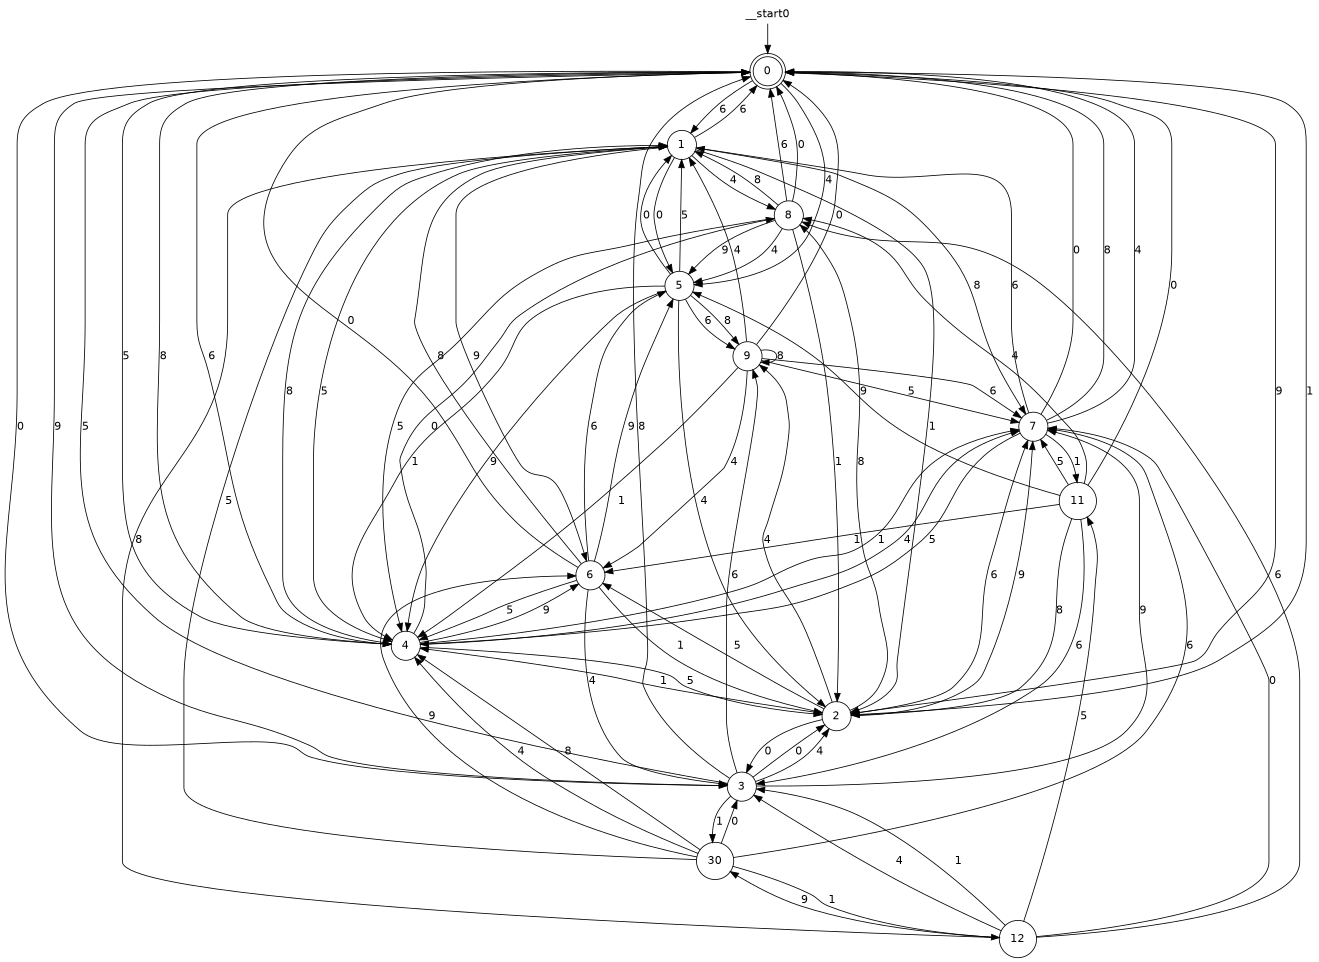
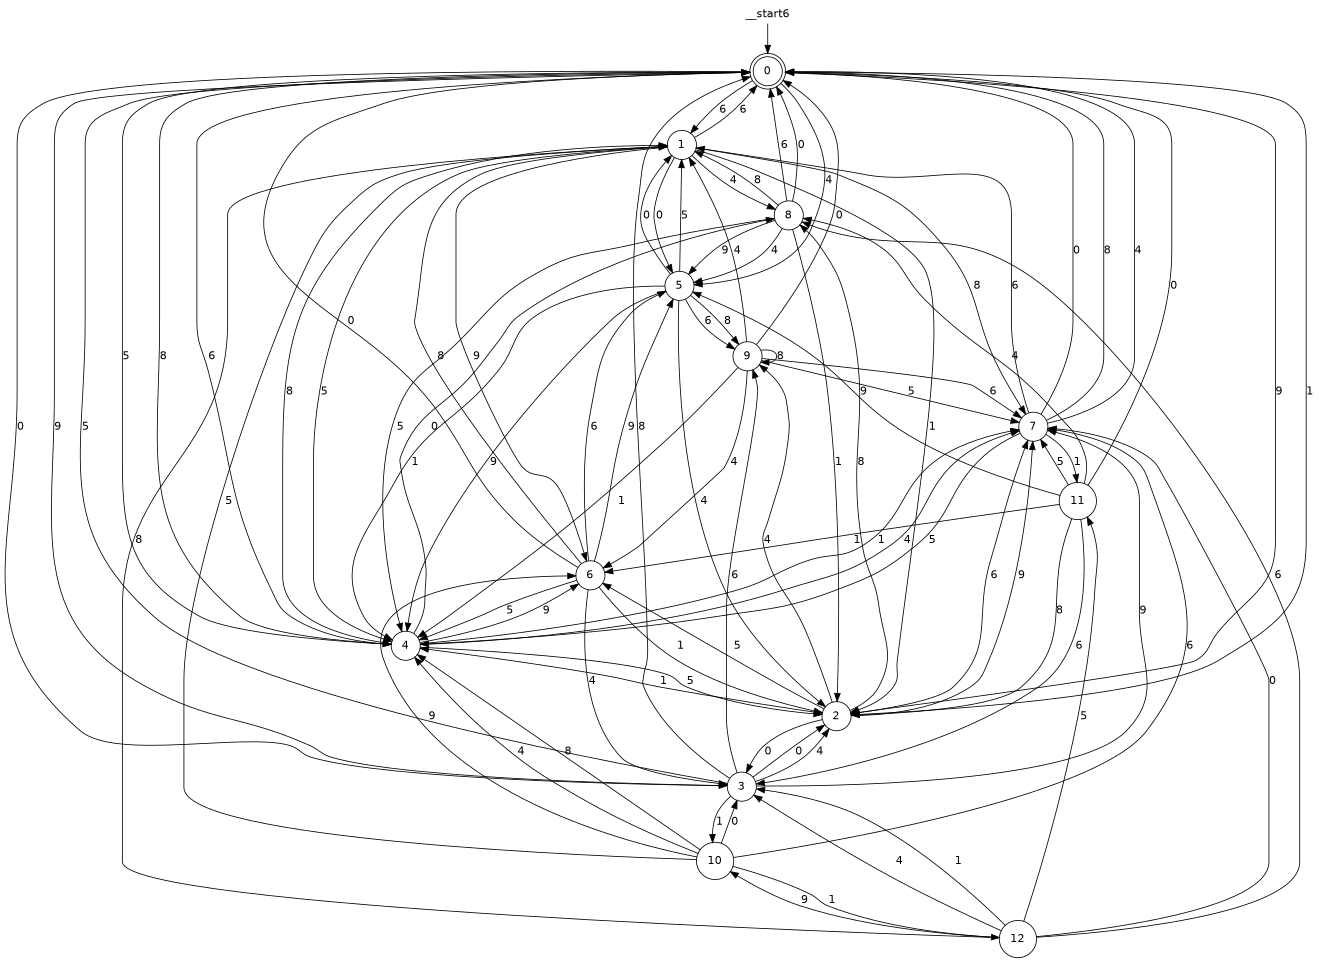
(768, 14) -> (768, 14)
(715, 861) -> (715, 861)
